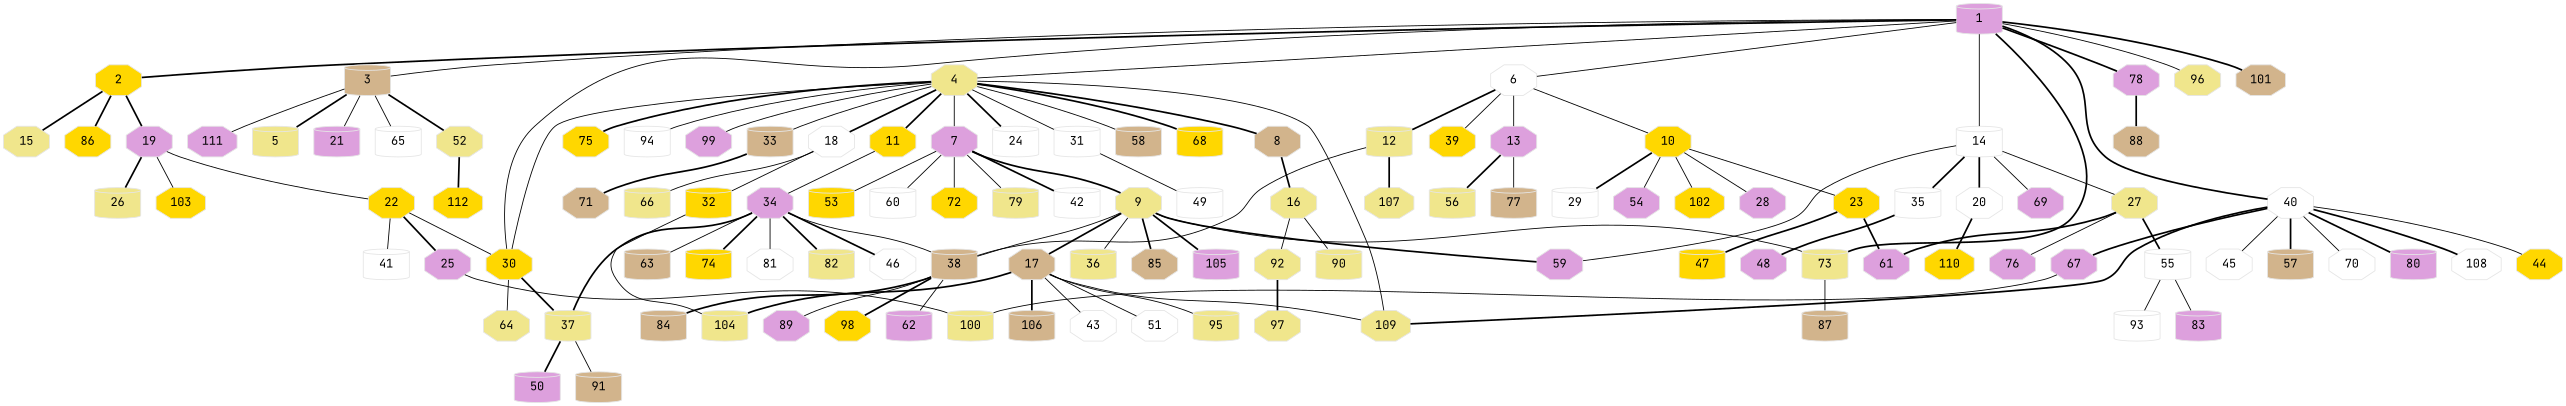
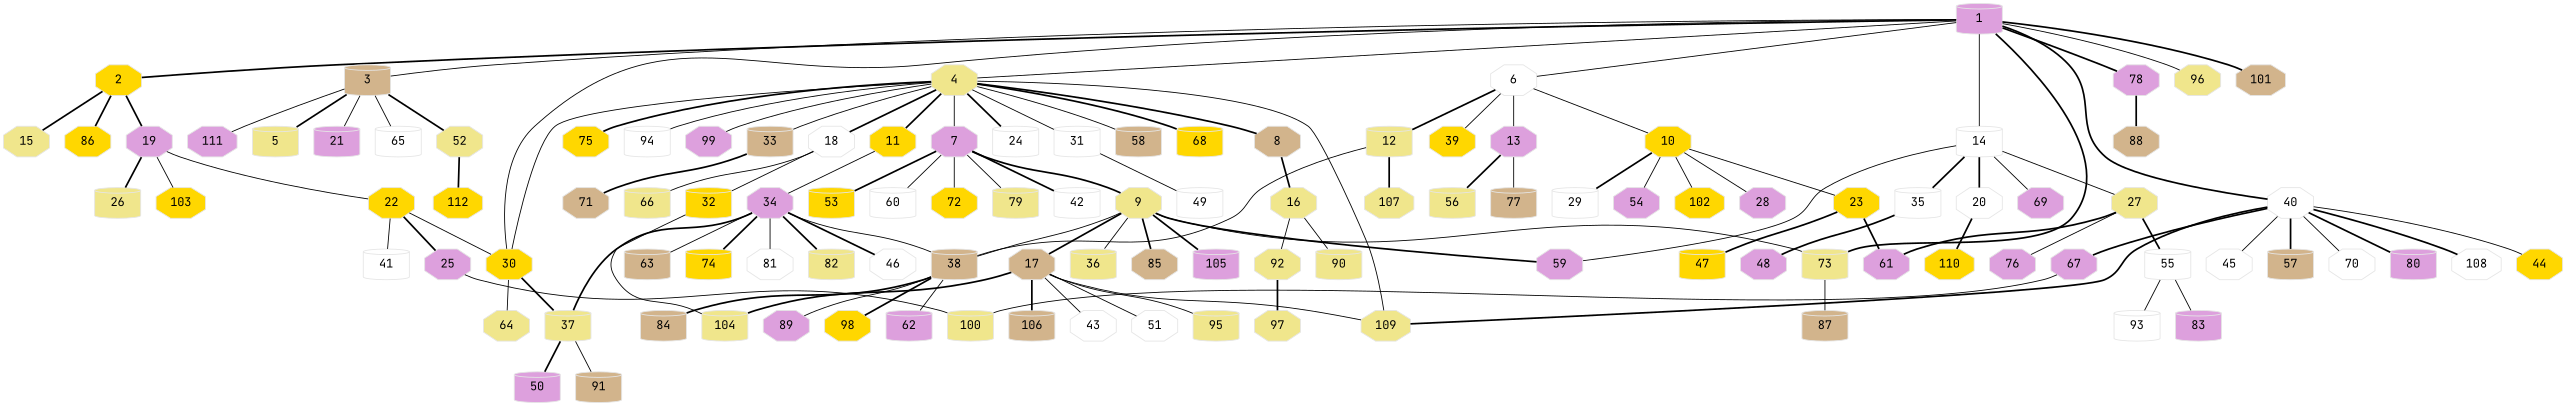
(895, 171) -> (895, 171)
